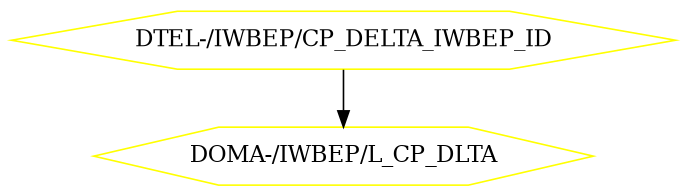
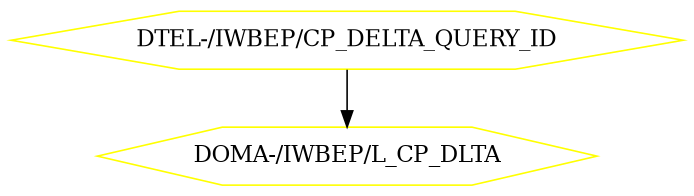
(343, 40) -> (347, 40)
